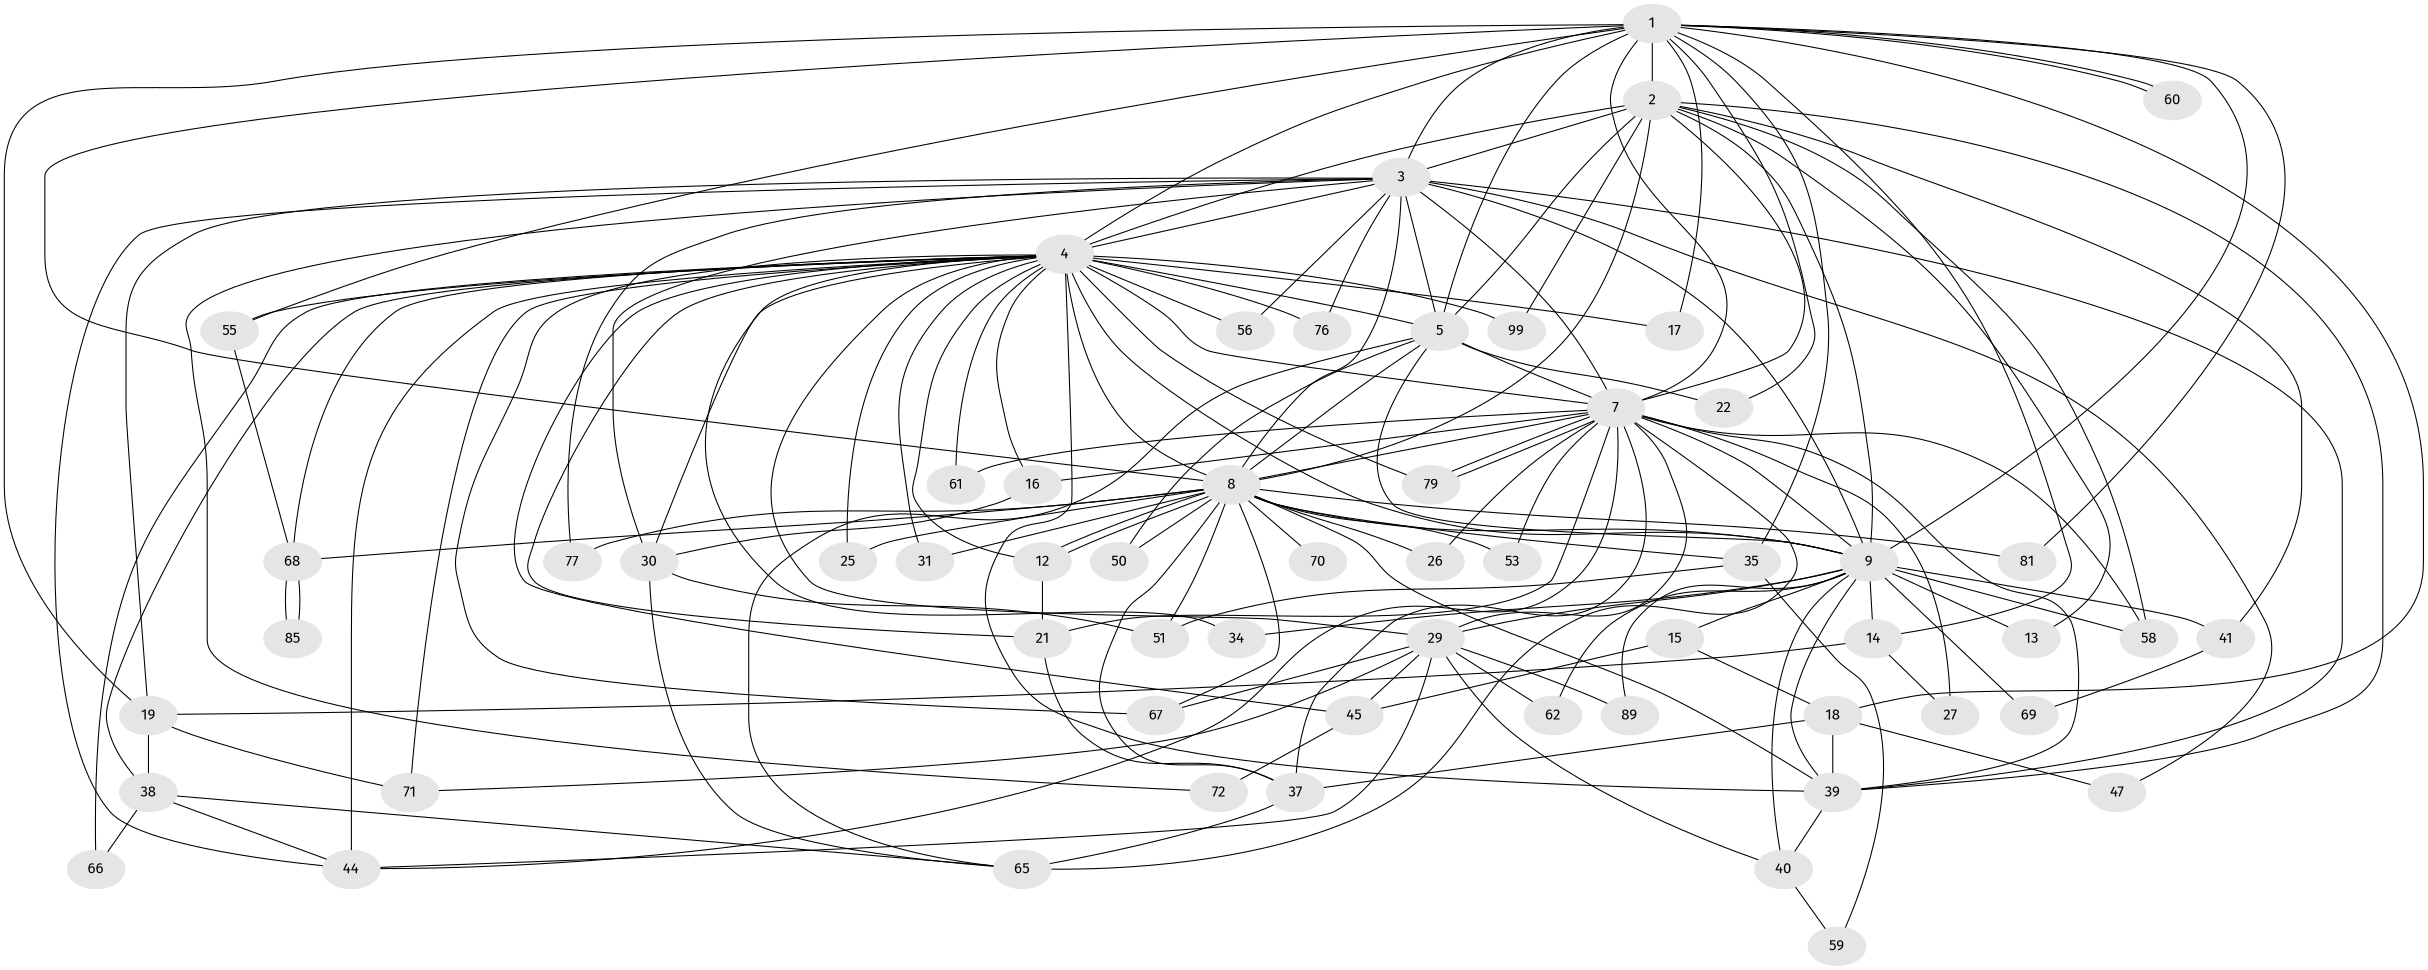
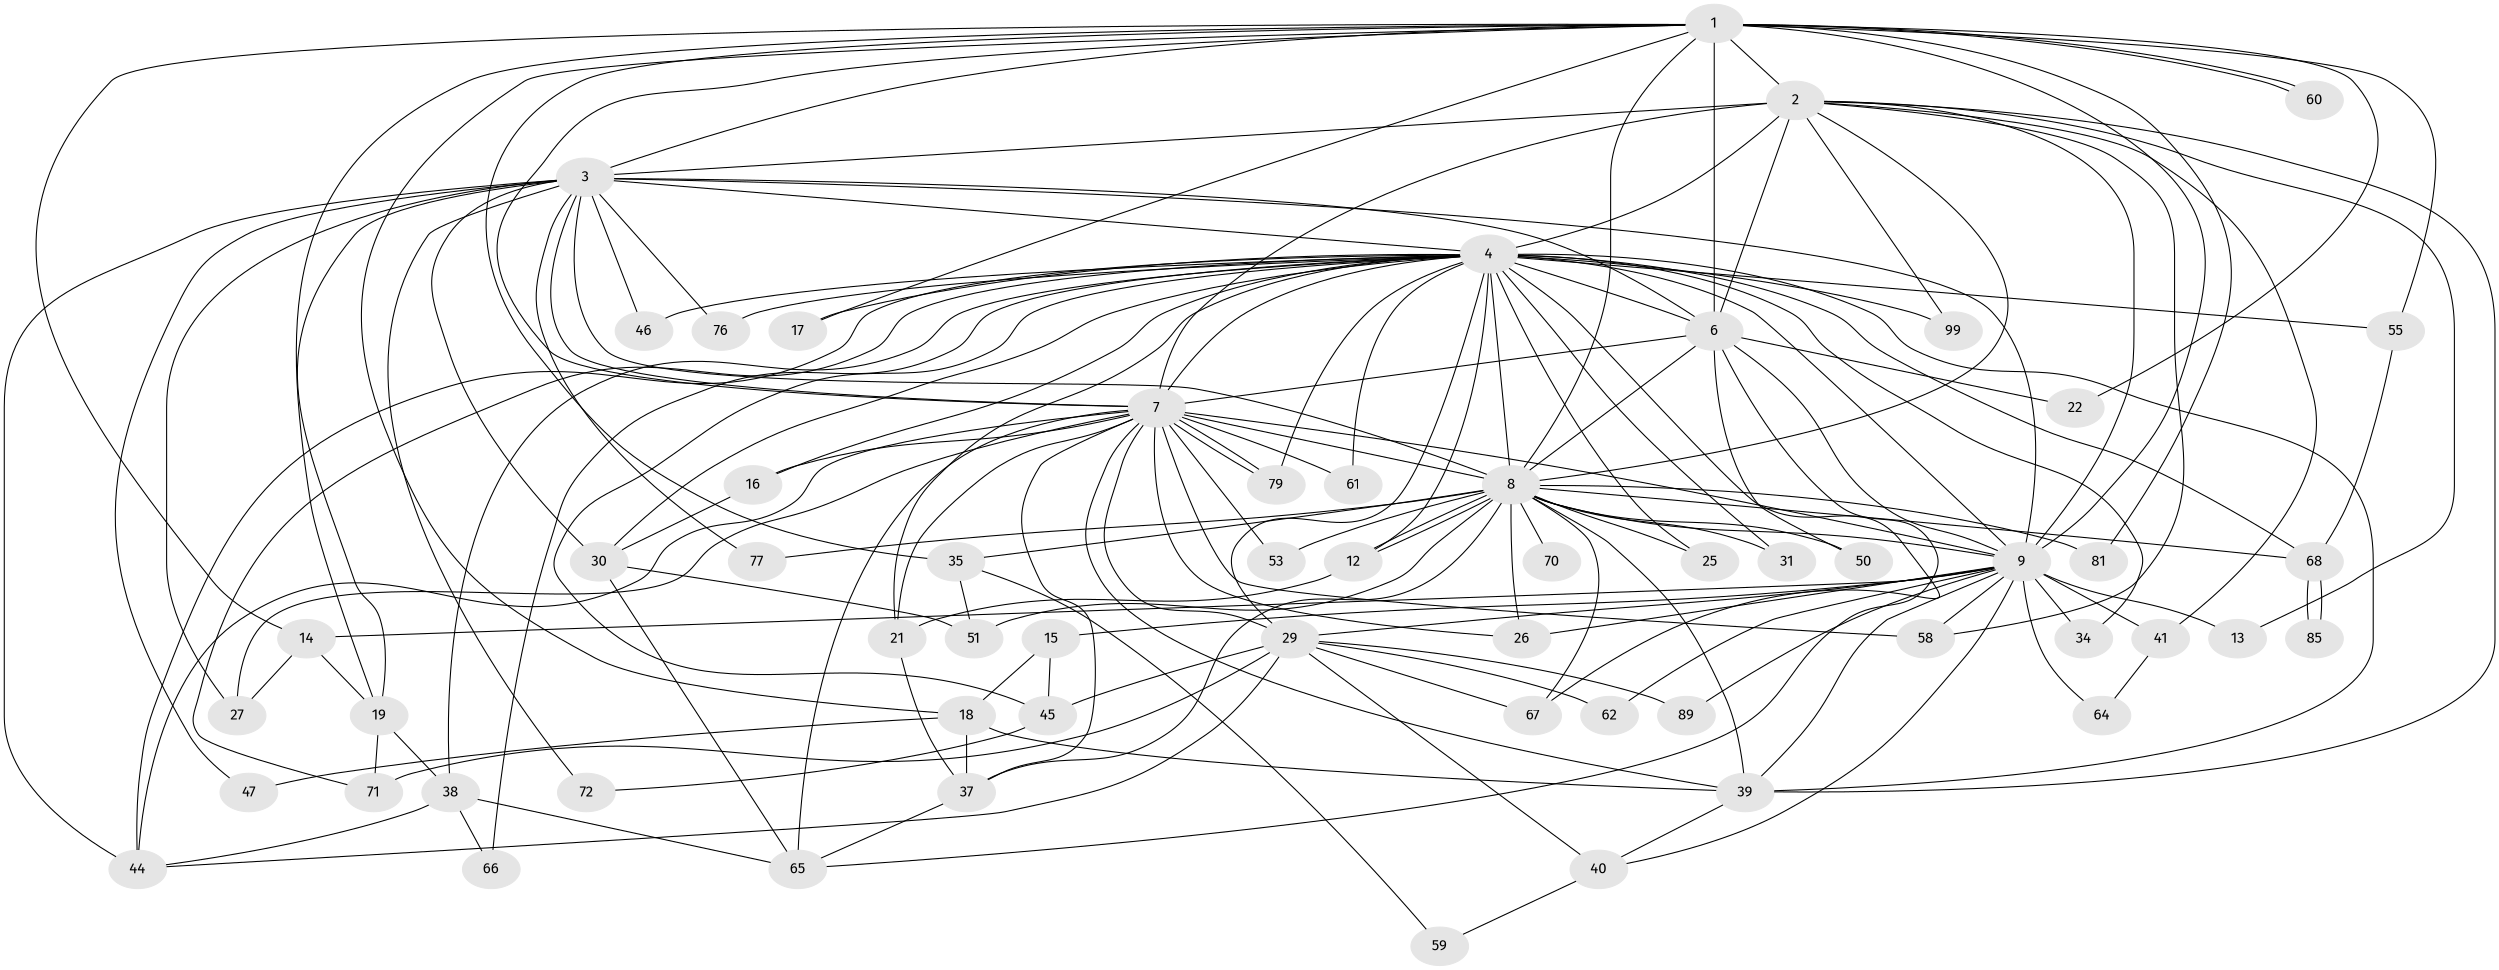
(1344, 108) -> none
(1245, 331) -> (644, 331)
(1440, 331) -> (1714, 331)
(2241, 369) -> (197, 322)
none -> (1694, 612)
(2029, 716) -> (2102, 716)
